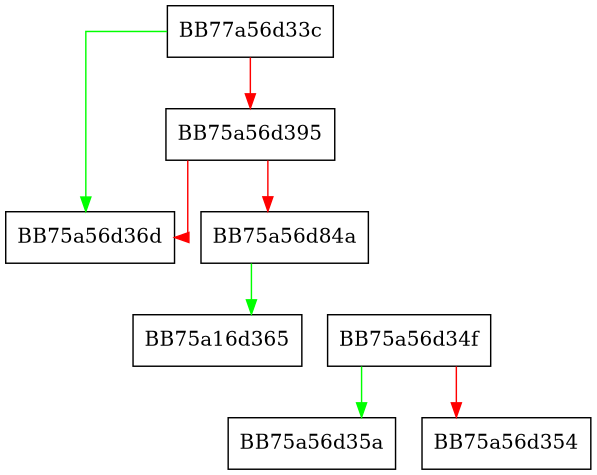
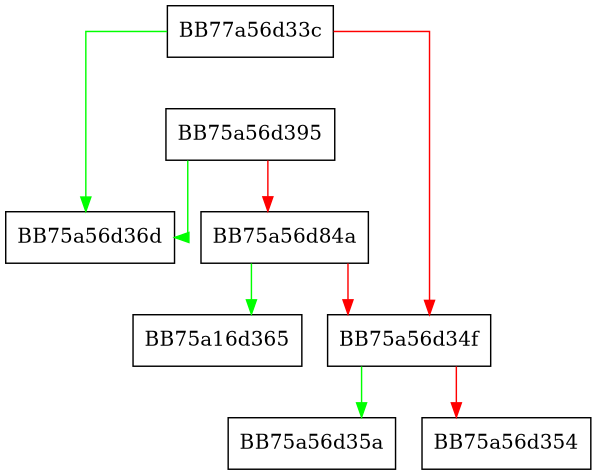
(250, 76) -> (430, 118)
(188, 200) -> (188, 200)
none -> (348, 282)
